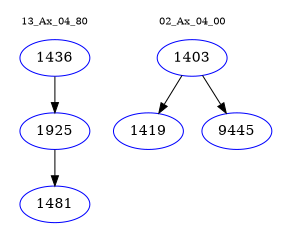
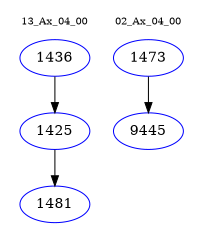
(55, 22) -> (55, 22)
(192, 58) -> (148, 58)
(55, 131) -> (55, 131)
(148, 131) -> none
